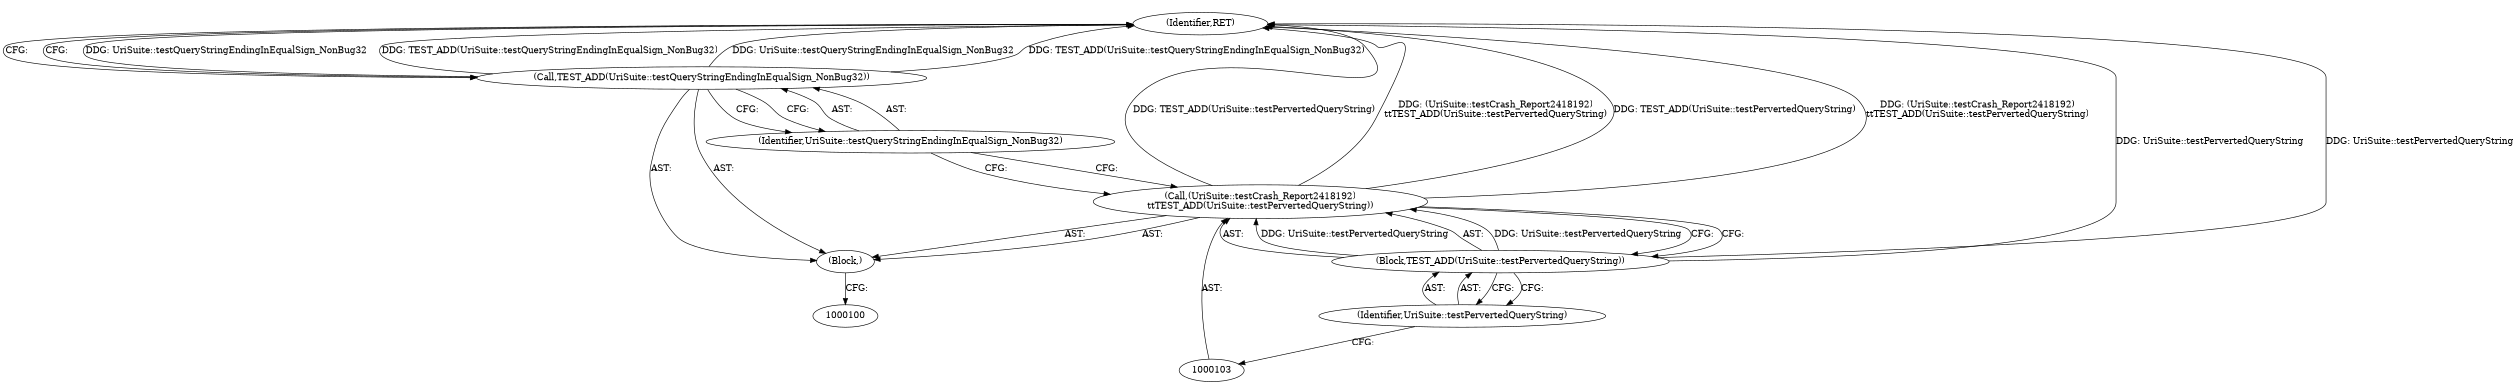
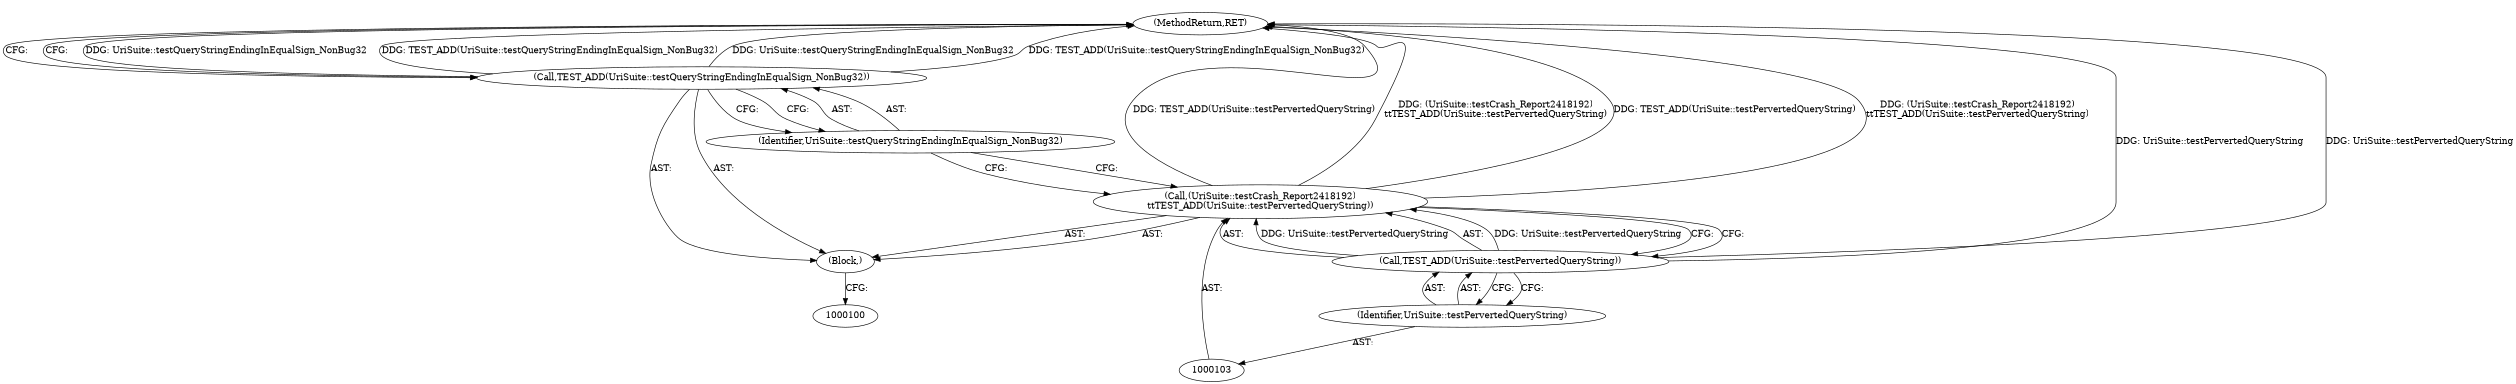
(1200, 24) -> (1200, 24)
(1500, 262) -> (1500, 262)
(1364, 343) -> (1364, 343)
